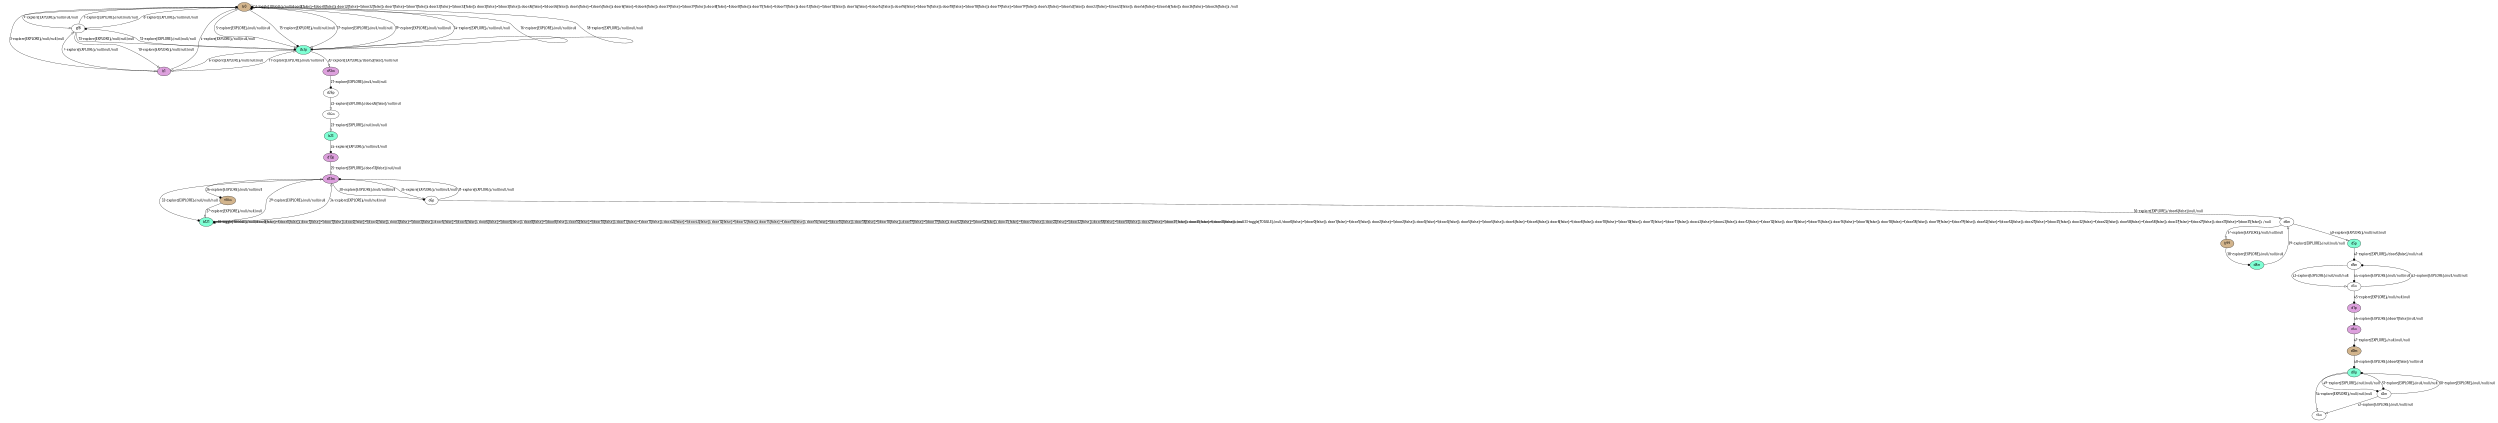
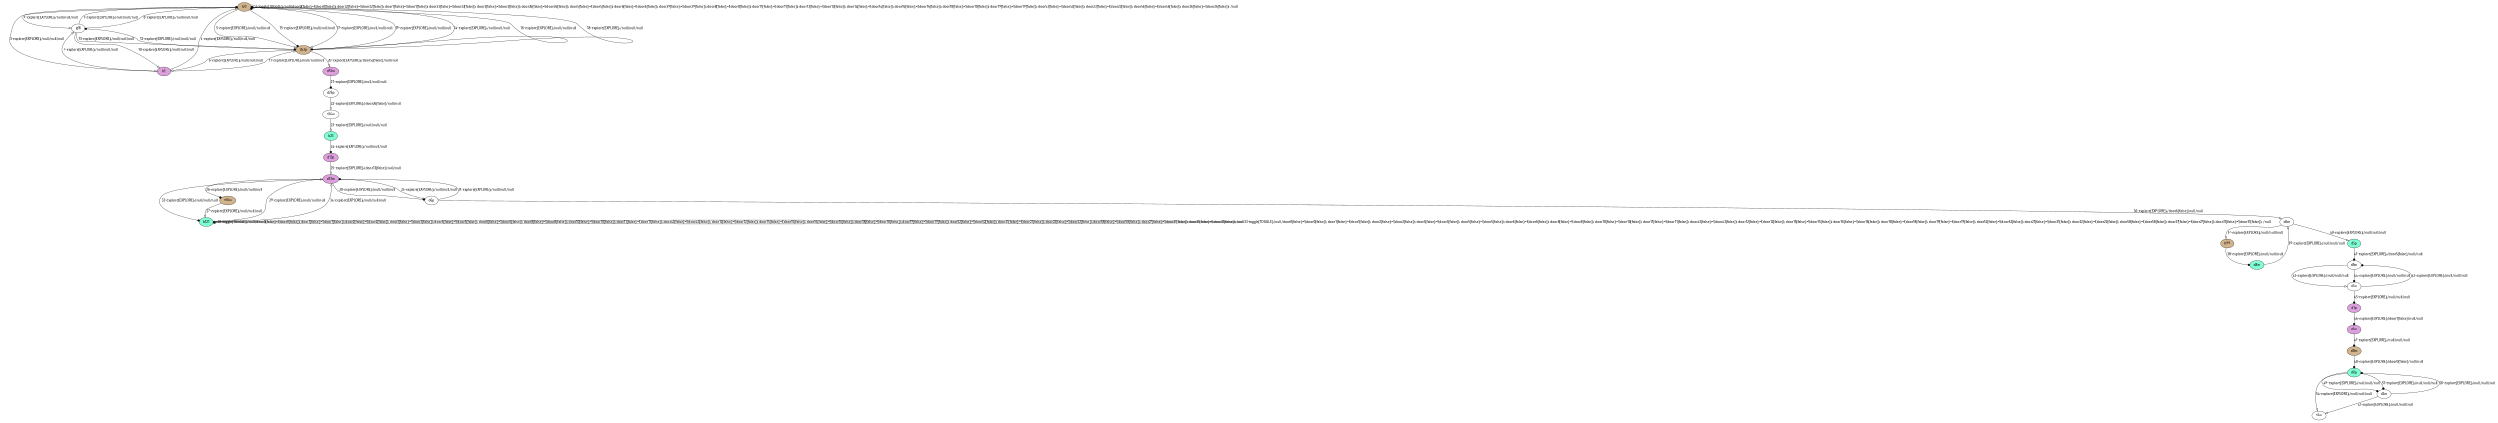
(303, 50) -> (303, 50)
